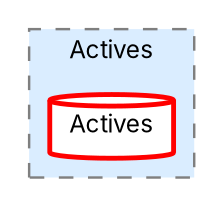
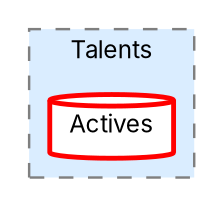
(112, 52) -> (112, 52)
